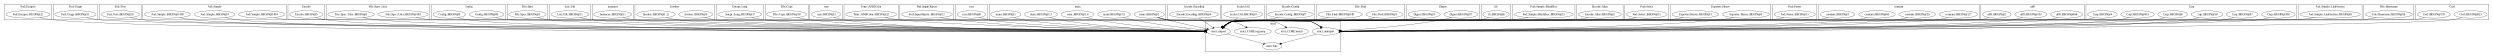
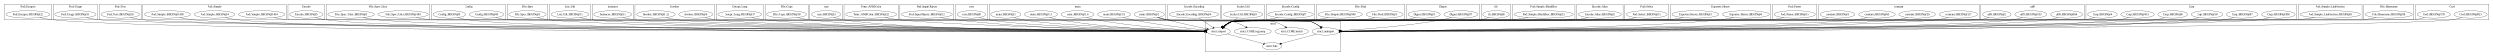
(1340, 14) -> (1340, 14)
